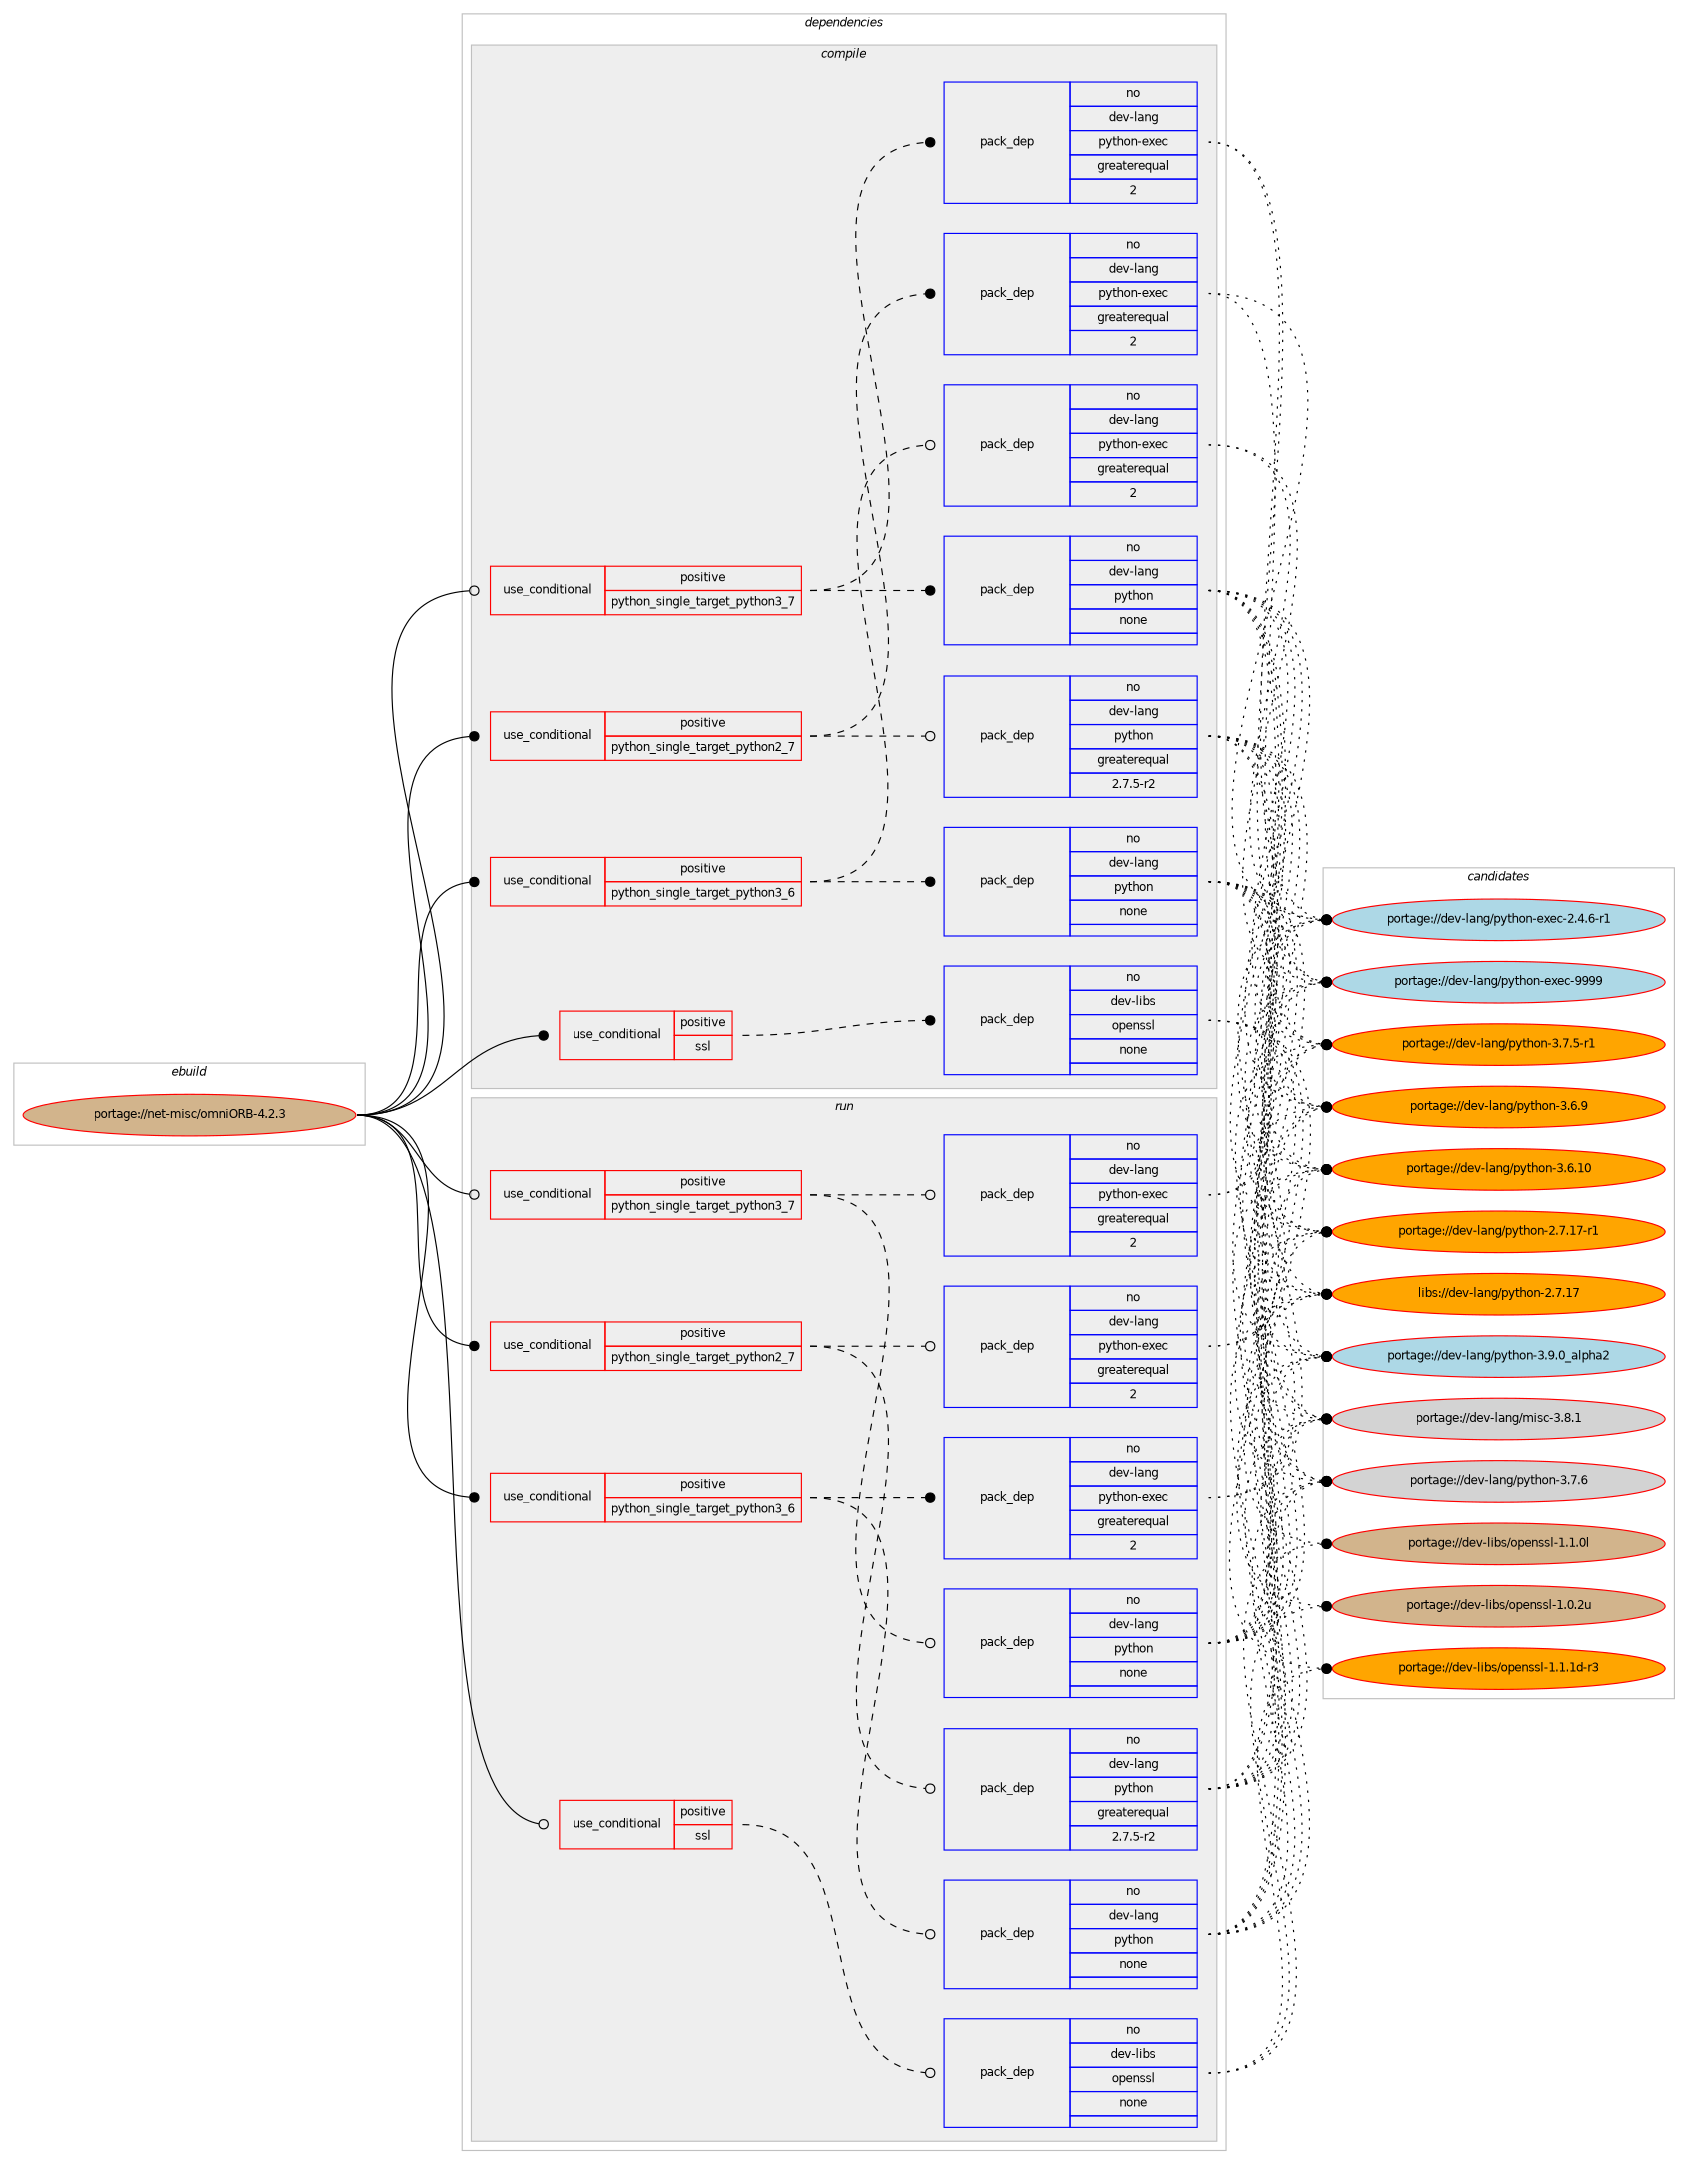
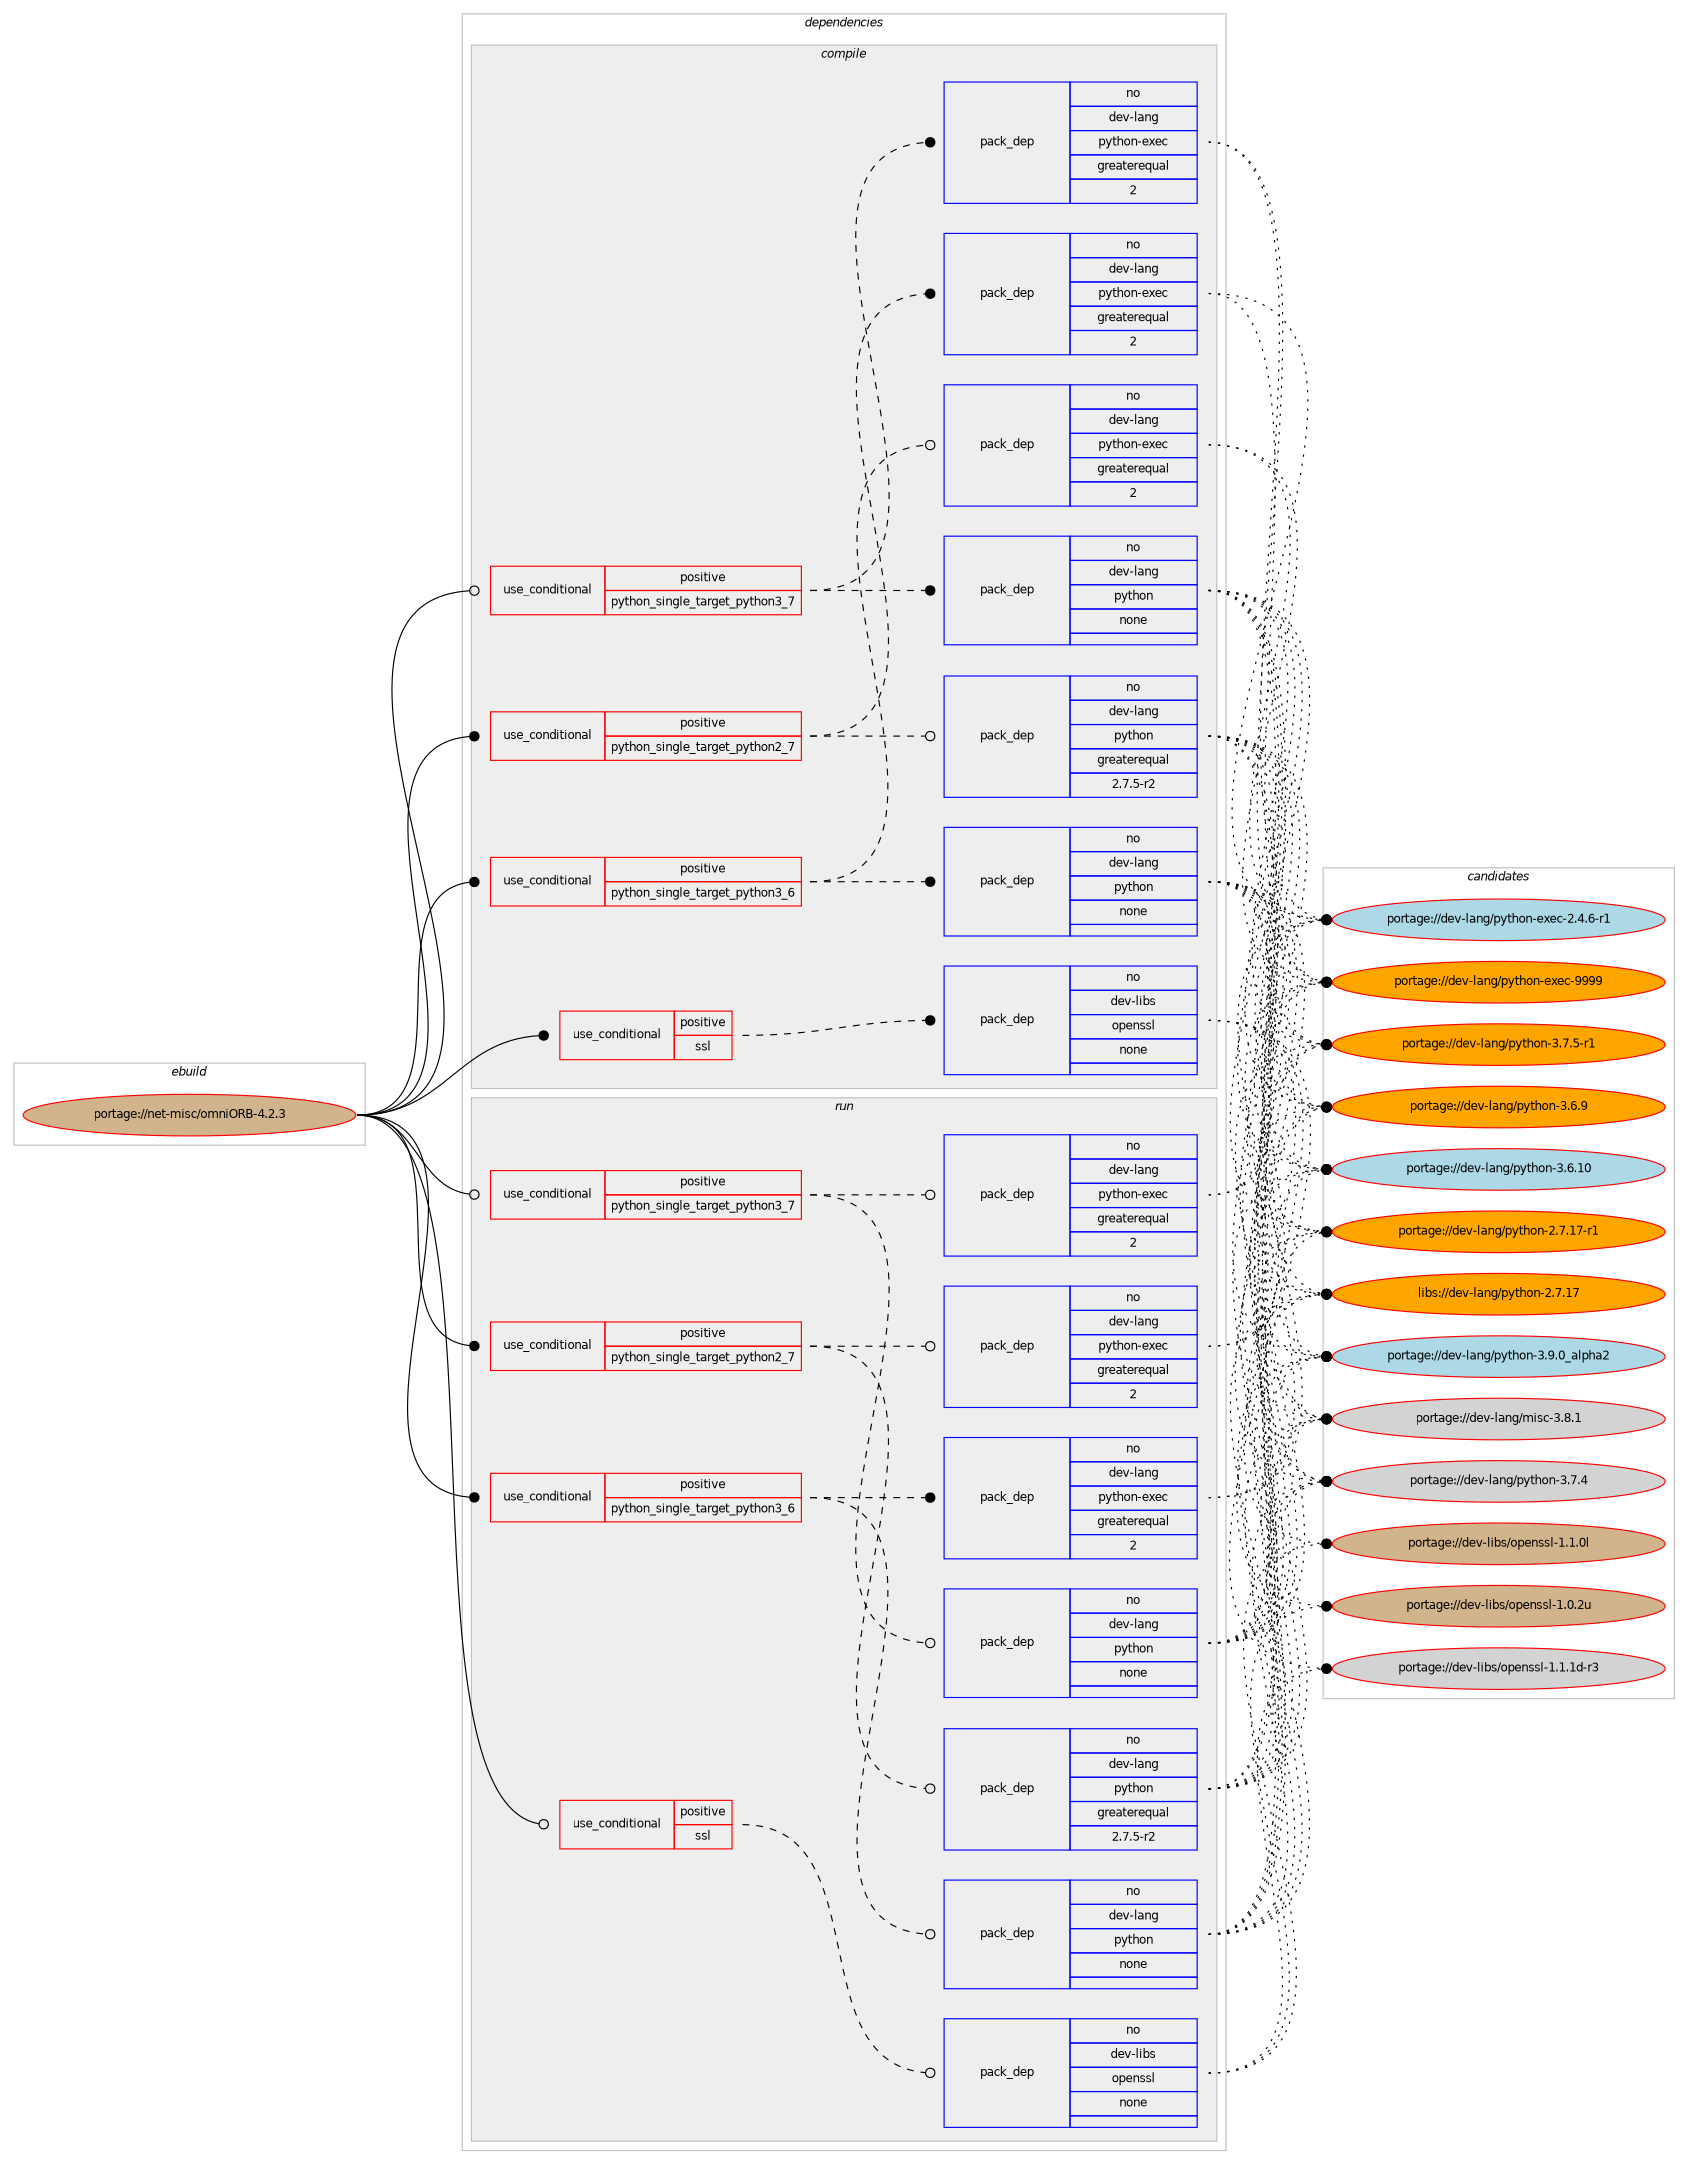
(1499, 982) -> (1499, 982)
(1499, 1169) -> (1499, 1169)
(1499, 1481) -> (1499, 1481)
(1499, 1669) -> (1499, 1669)
